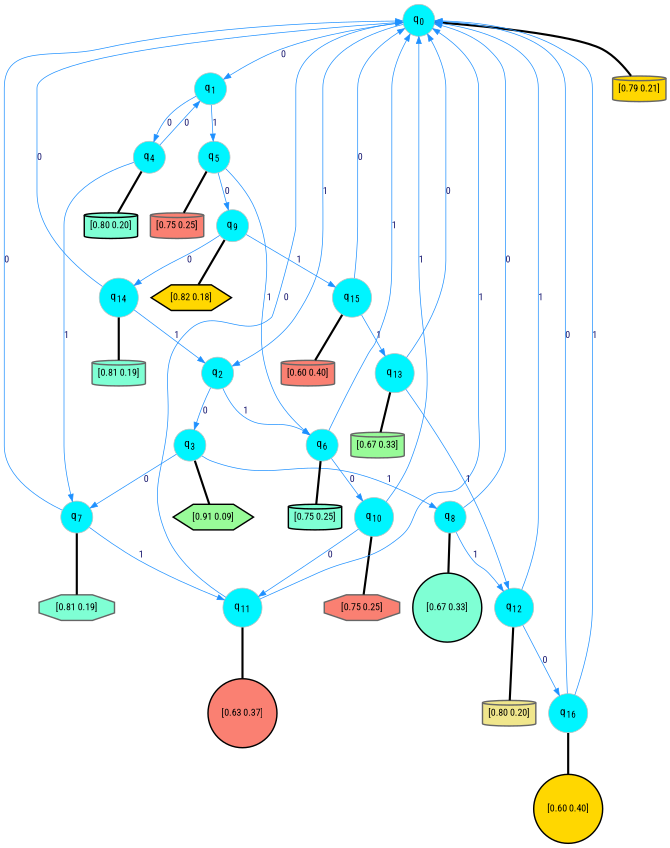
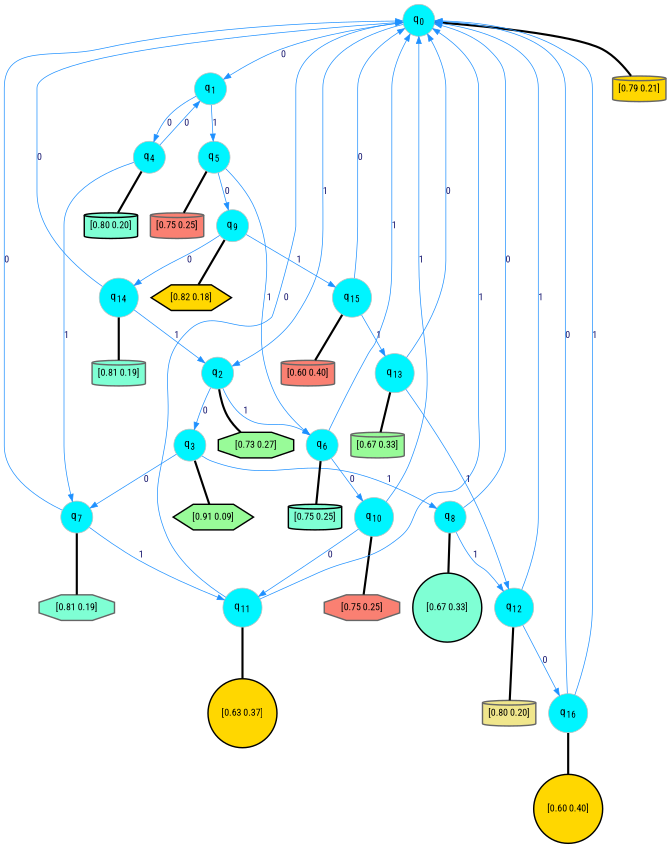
none -> (256, 445)
(242, 713) -> (242, 713)
